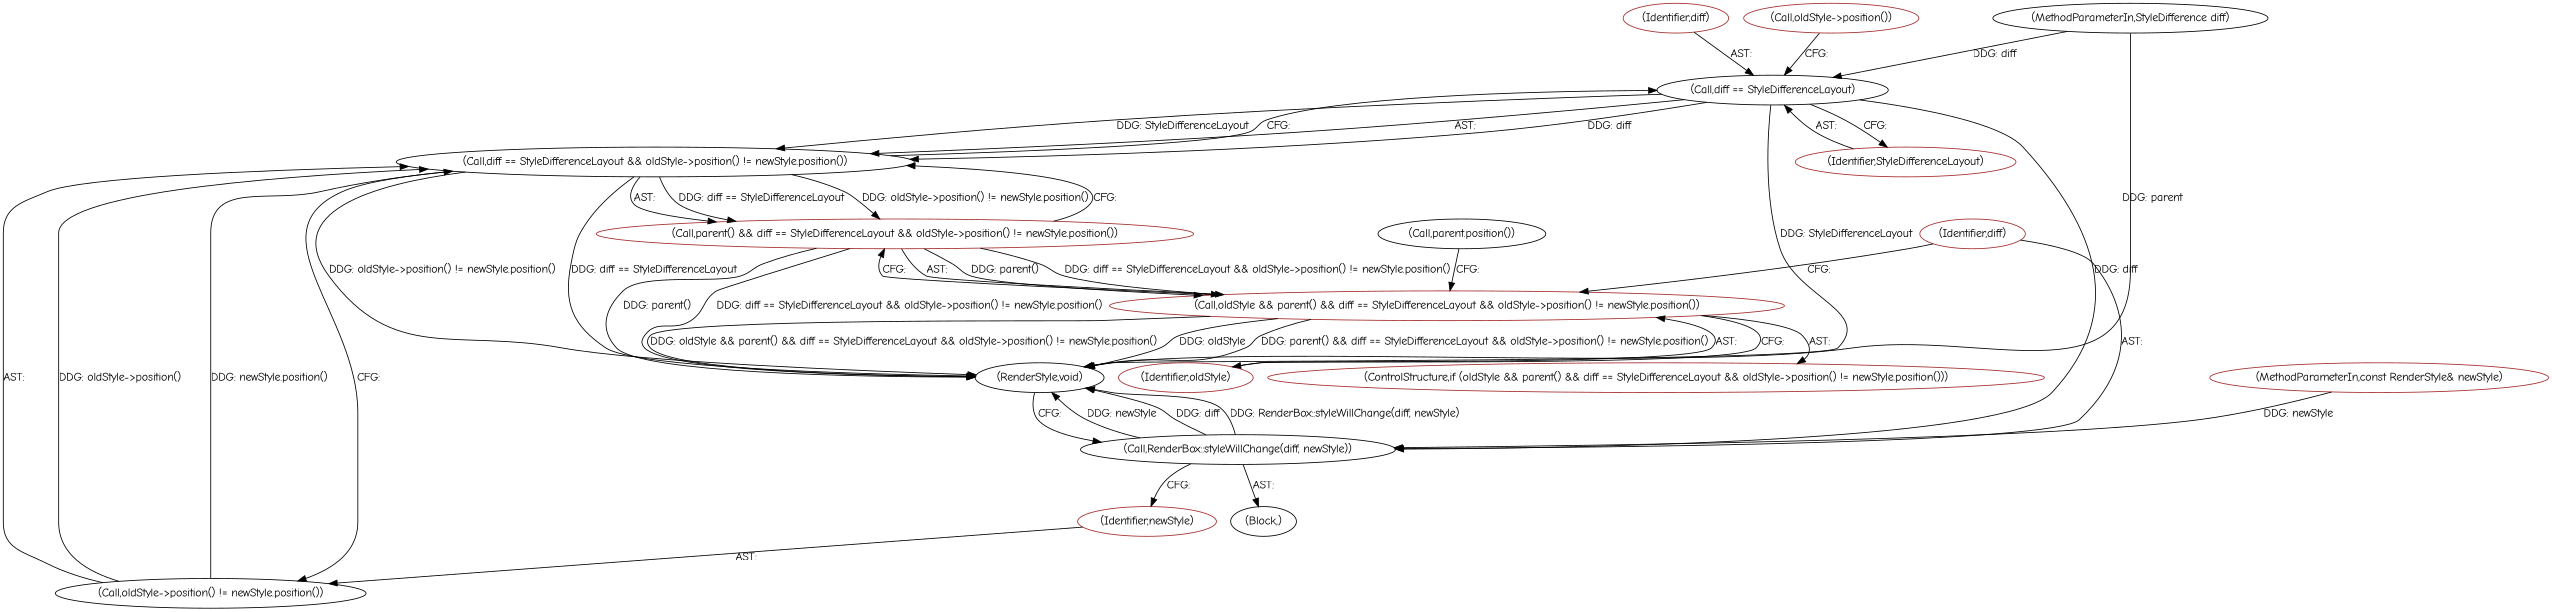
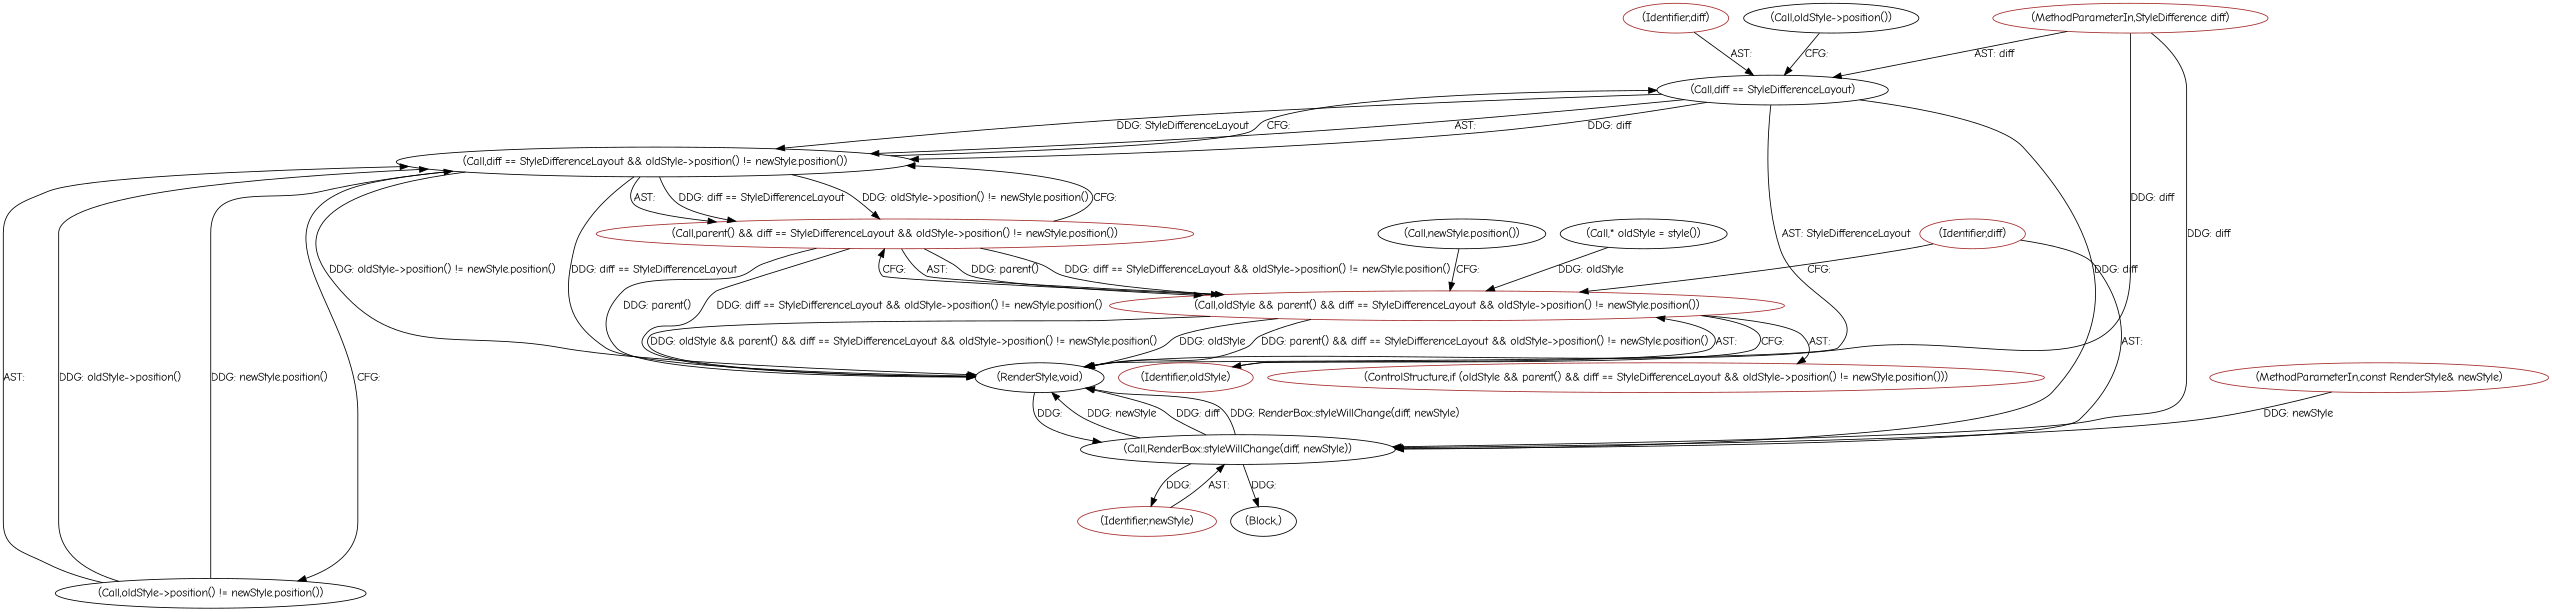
(1831, 18) -> (1831, 18)
(2130, 18) -> (2130, 18)
(1994, 54) -> (1994, 54)
(1906, 162) -> none
(2152, 198) -> (2152, 198)
(1462, 234) -> (1462, 234)
none -> (1644, 234)
(1846, 234) -> (1846, 234)
(1052, 414) -> (1052, 414)
none -> (2099, 419)
(1180, 486) -> (1180, 486)
(1266, 486) -> (1266, 486)
(710, 555) -> (1196, 490)
